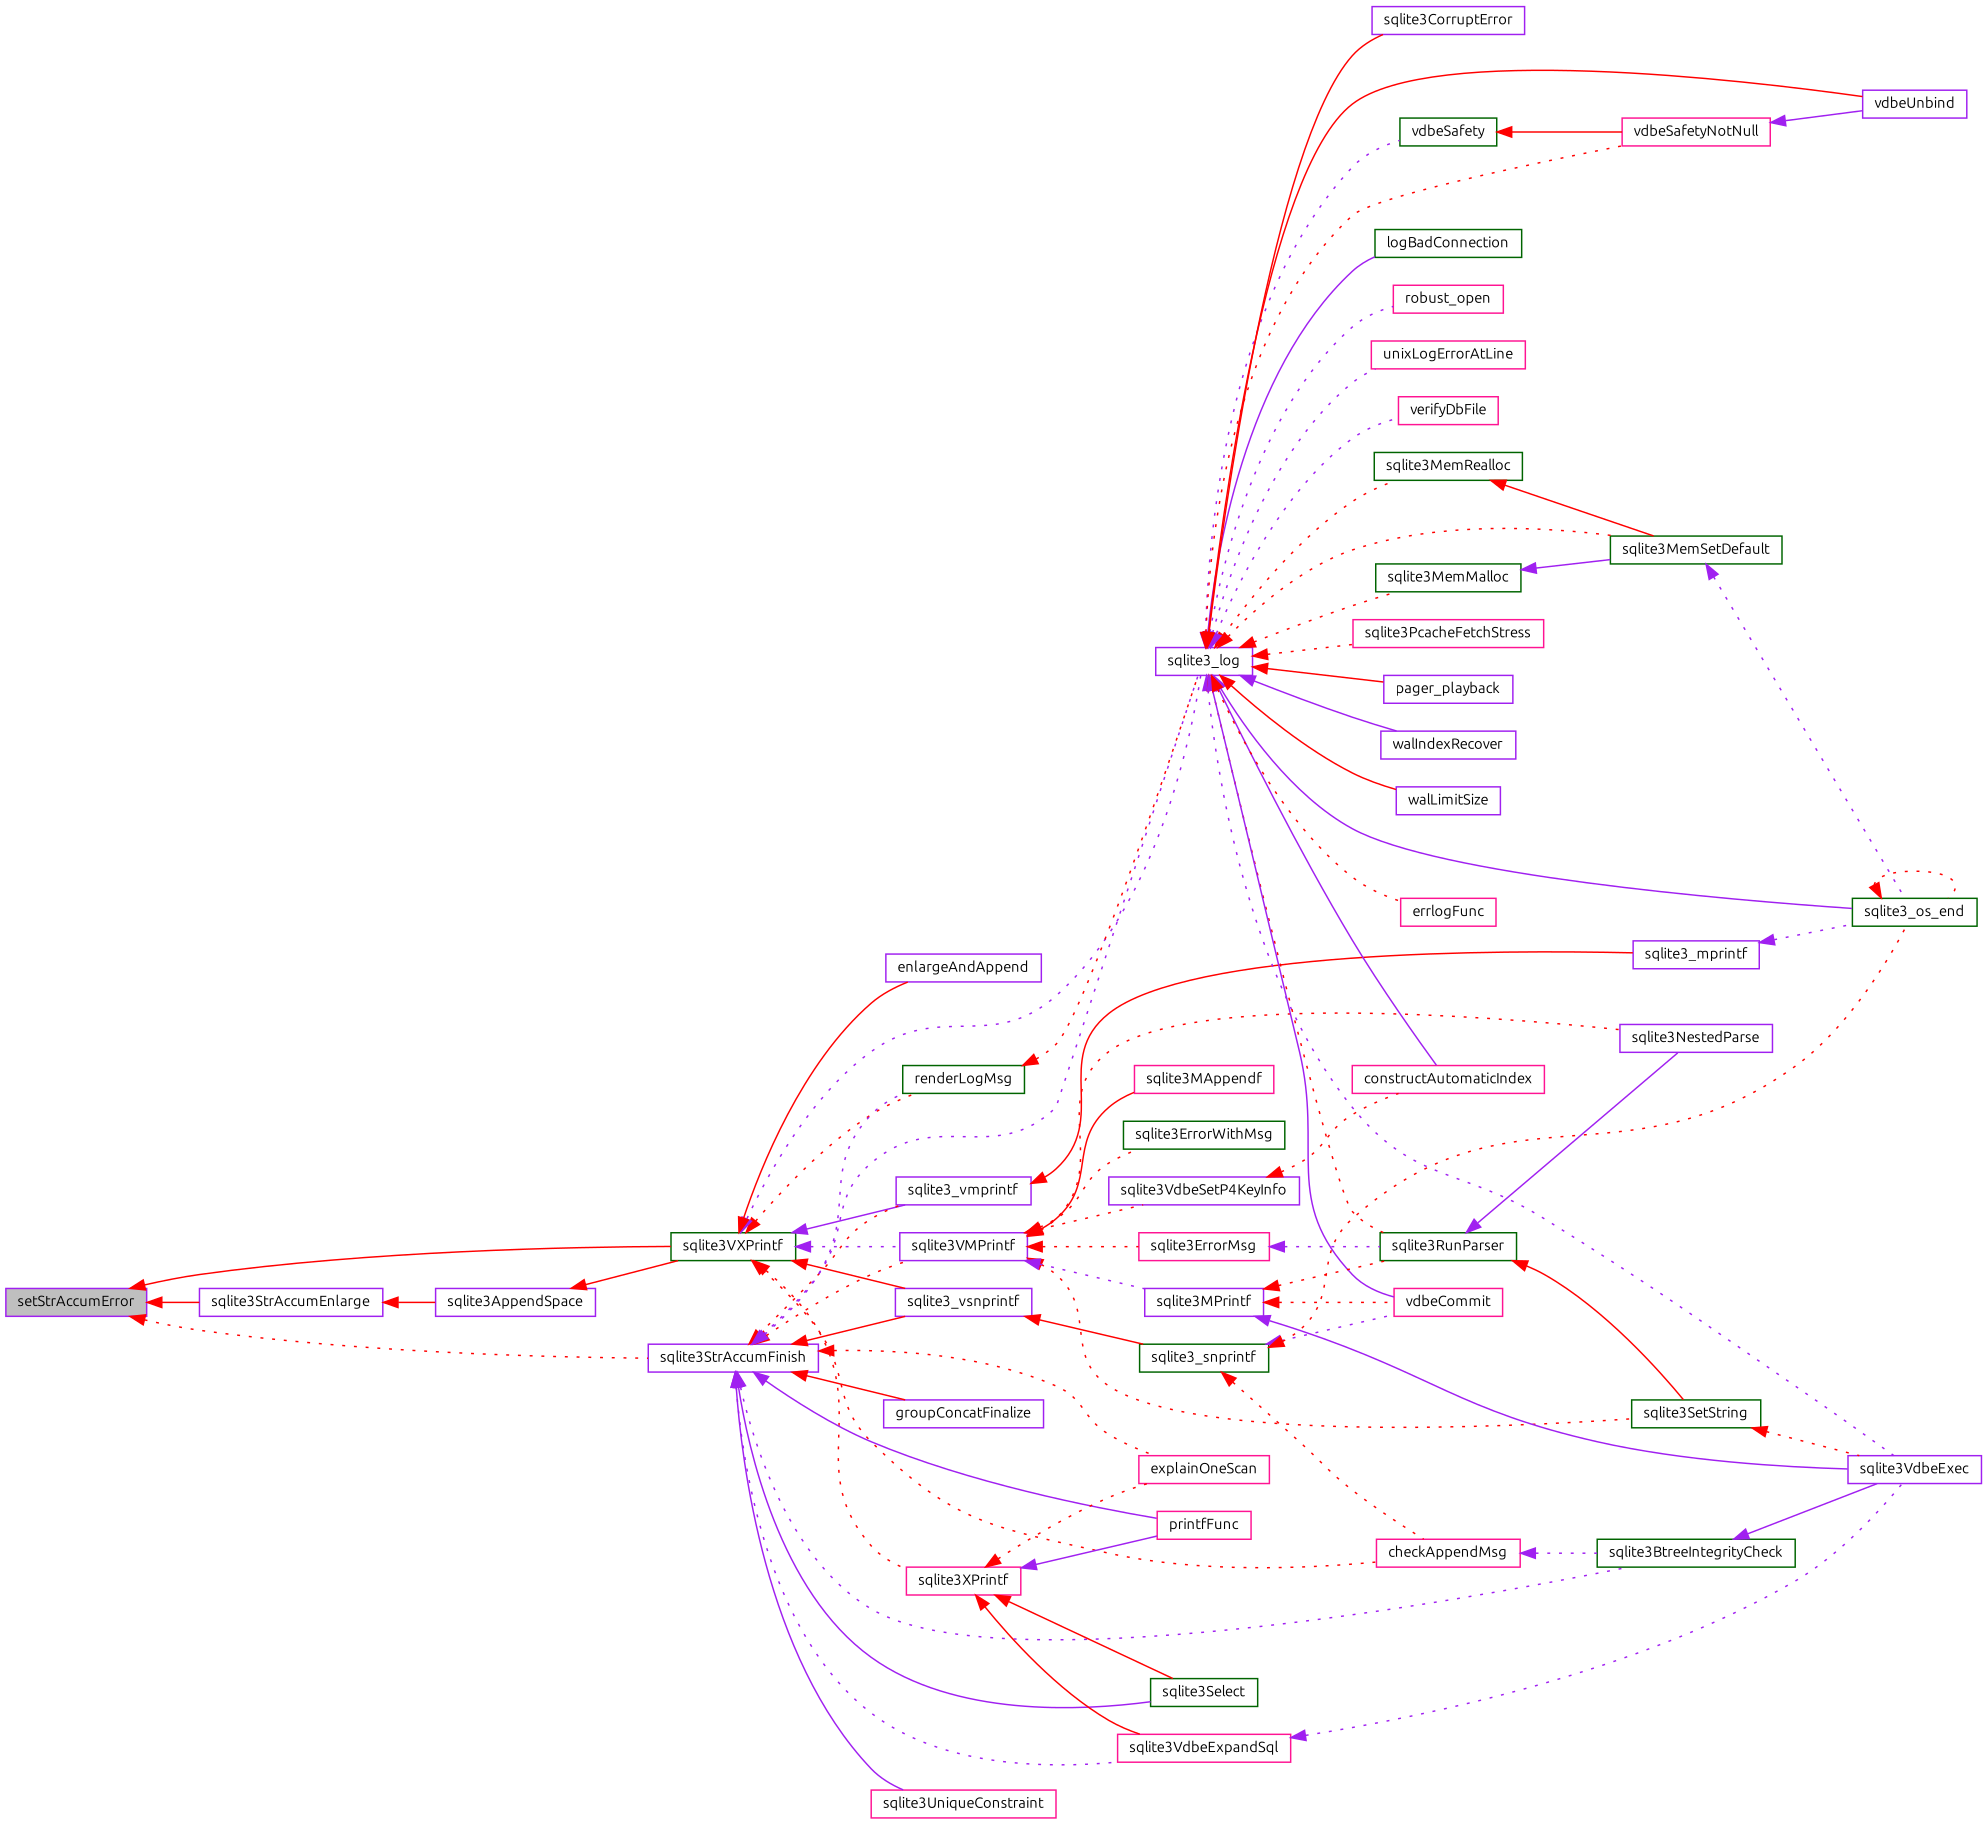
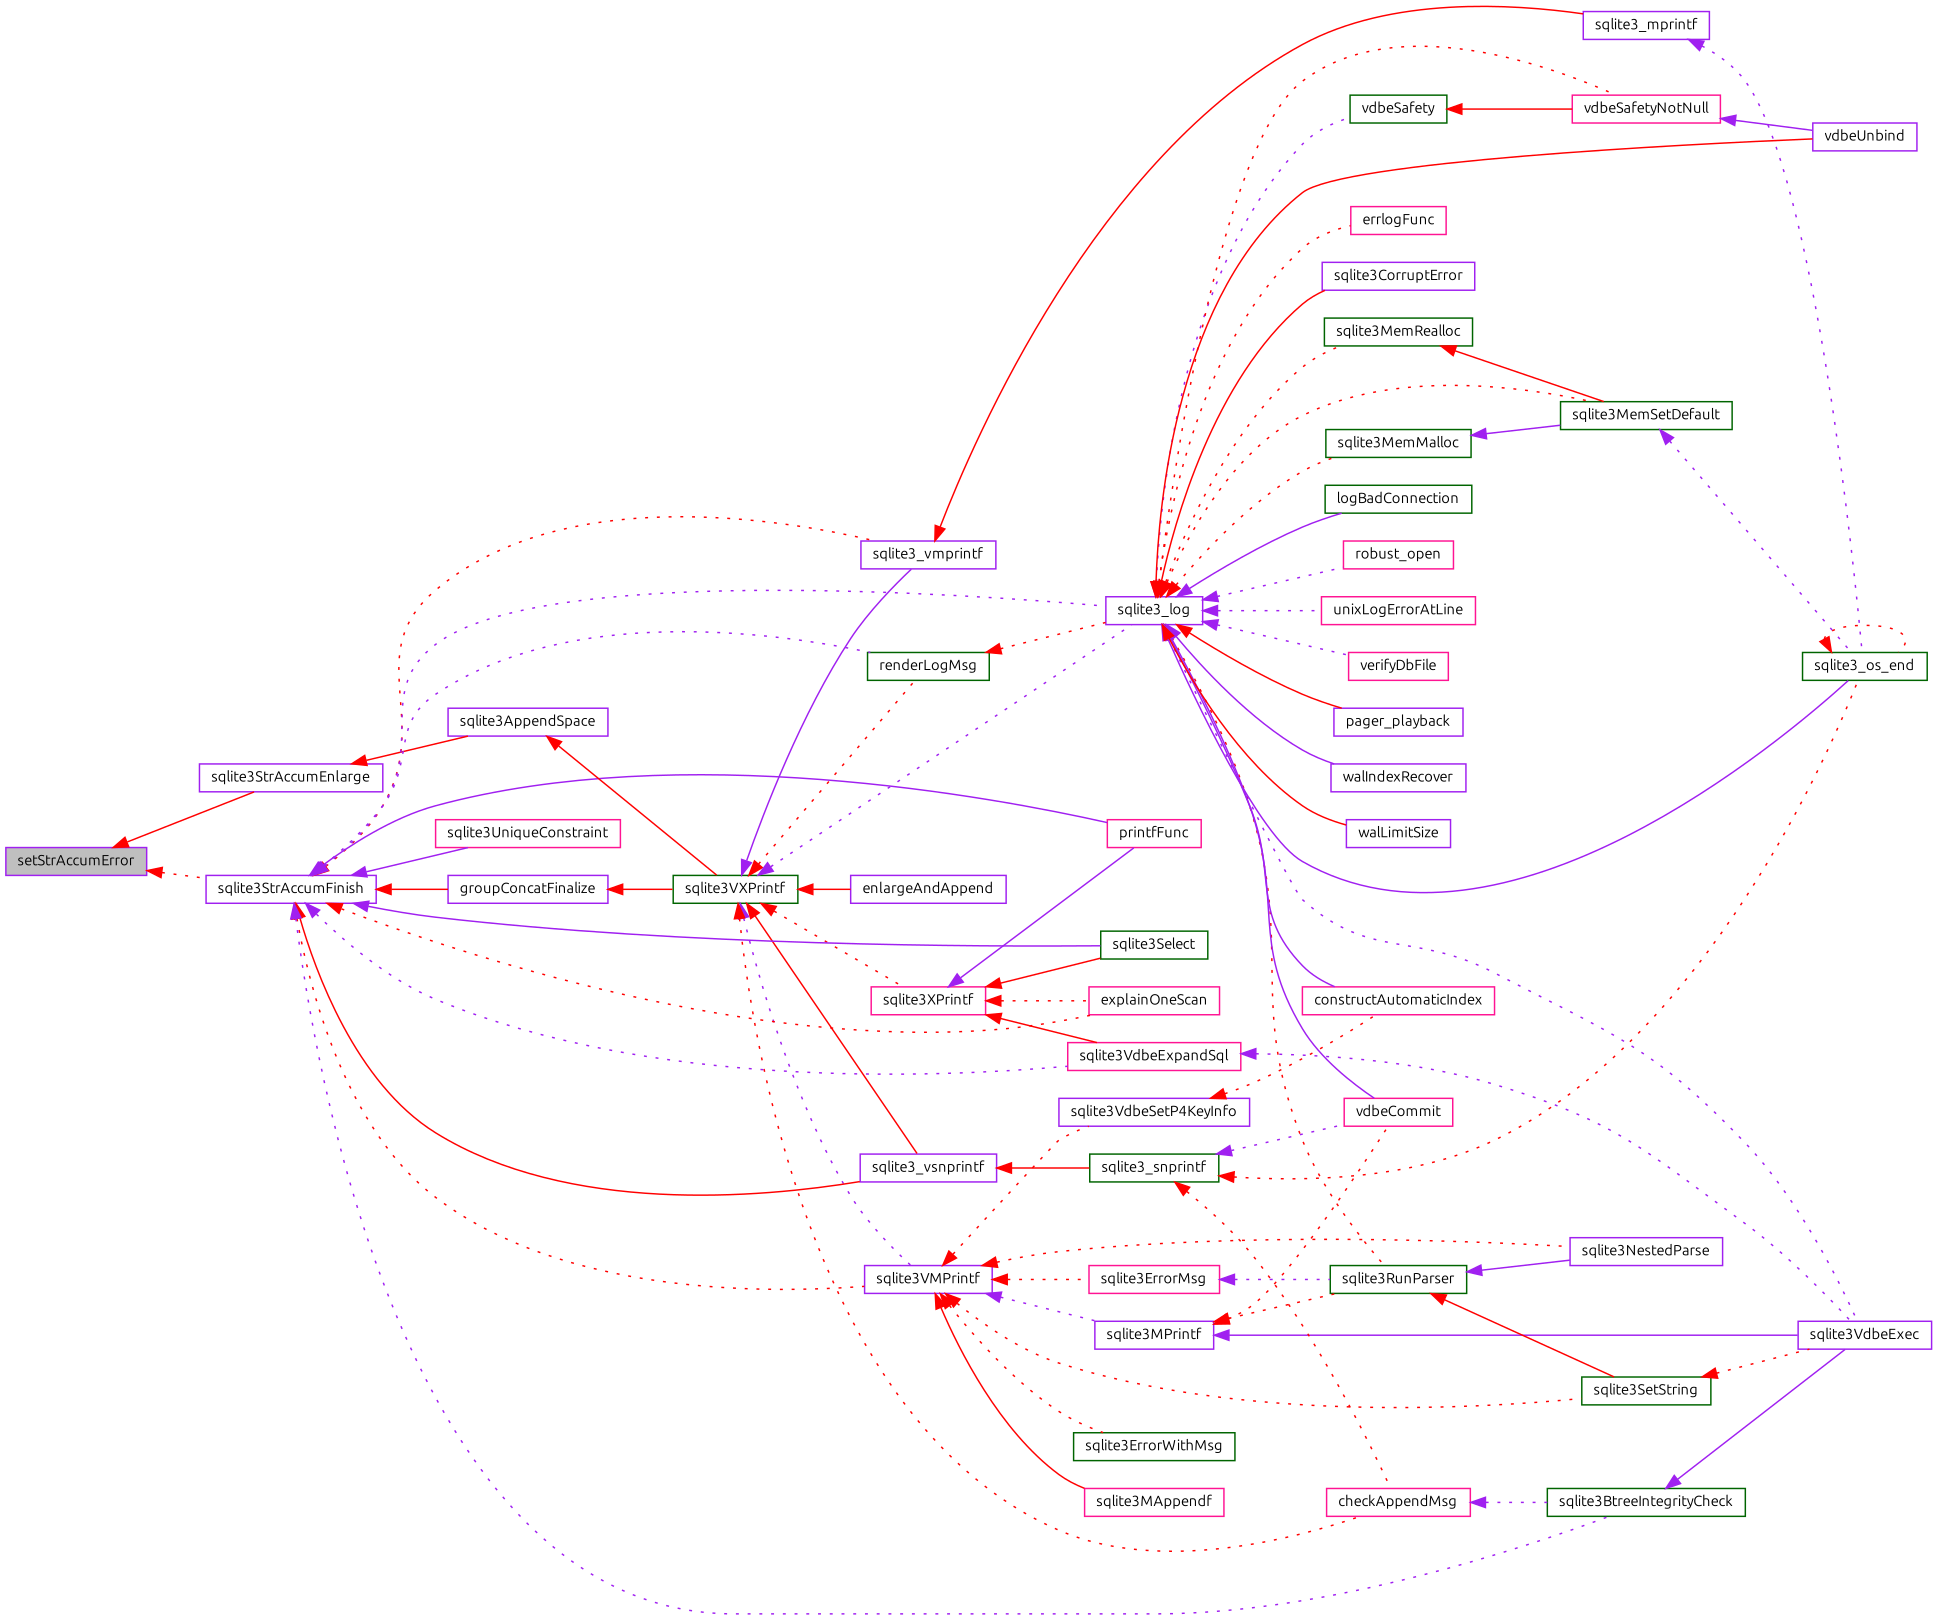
(1448, 634) -> none
(407, 1255) -> (648, 889)
